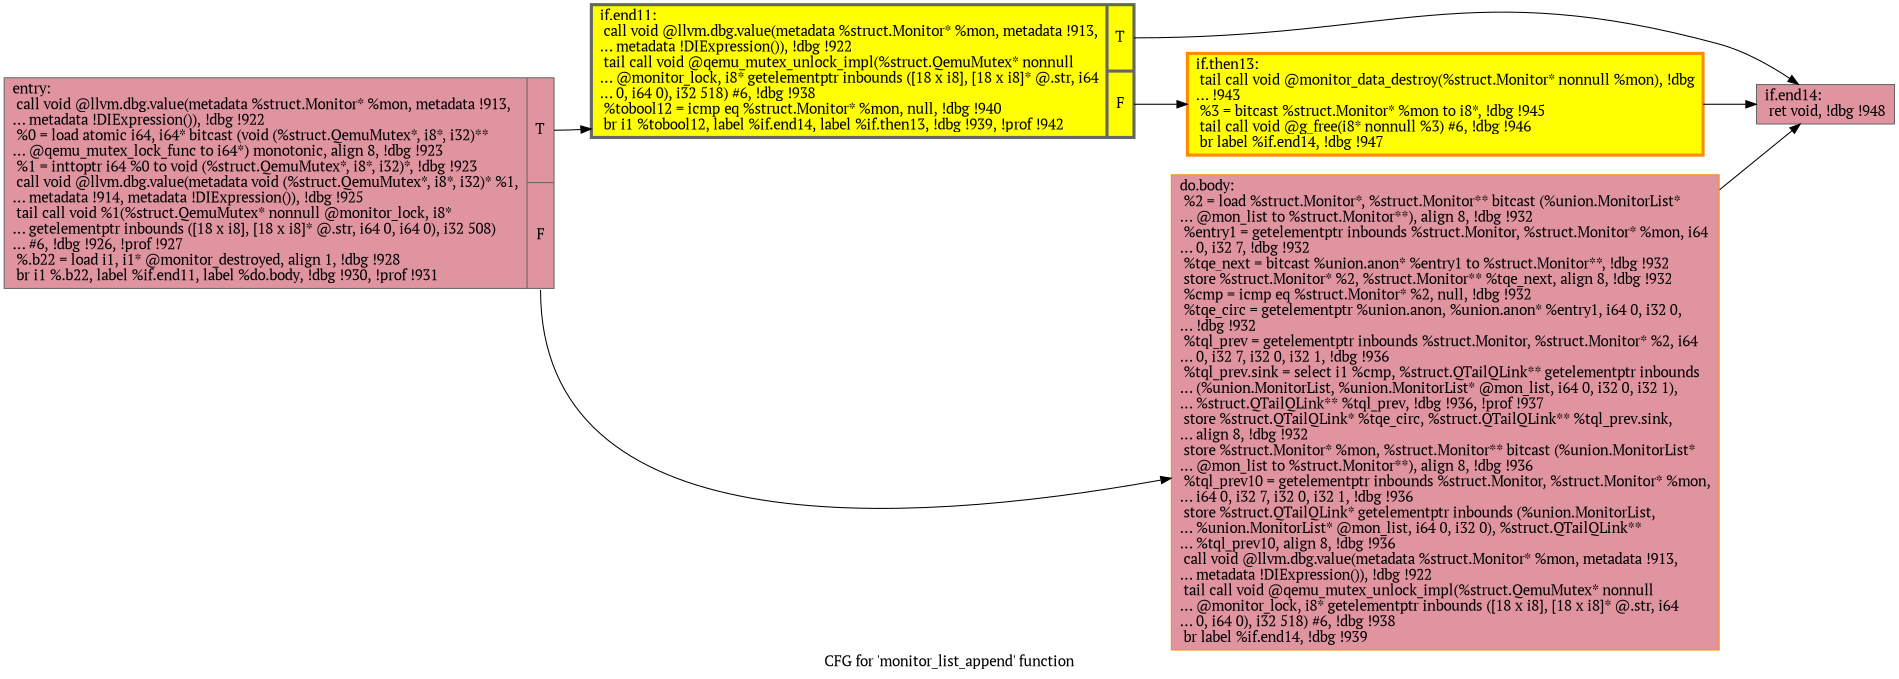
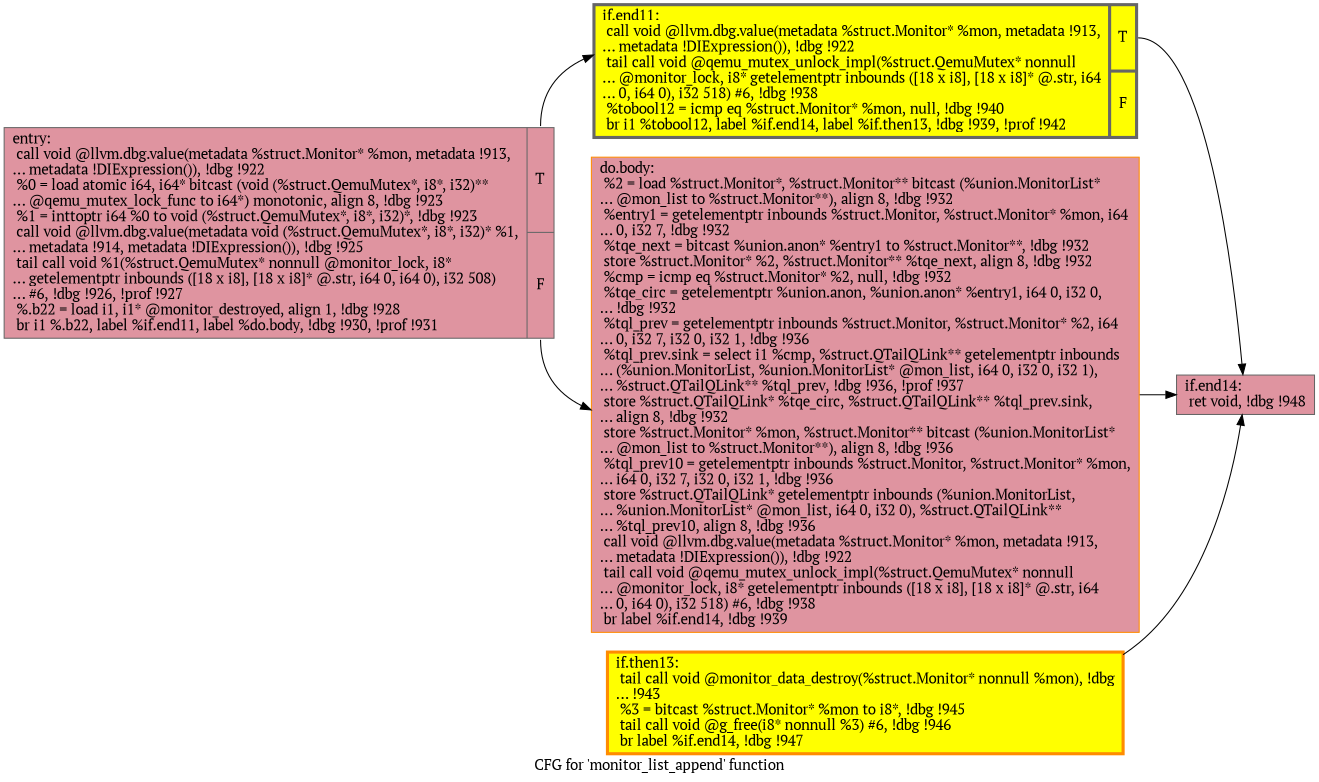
(1155, 104) -> none
